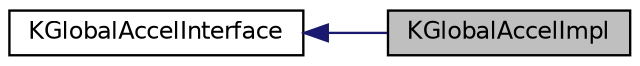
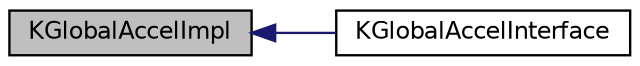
(358, 33) -> (306, 33)
